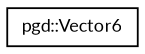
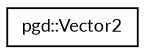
(72, 27) -> (72, 27)
